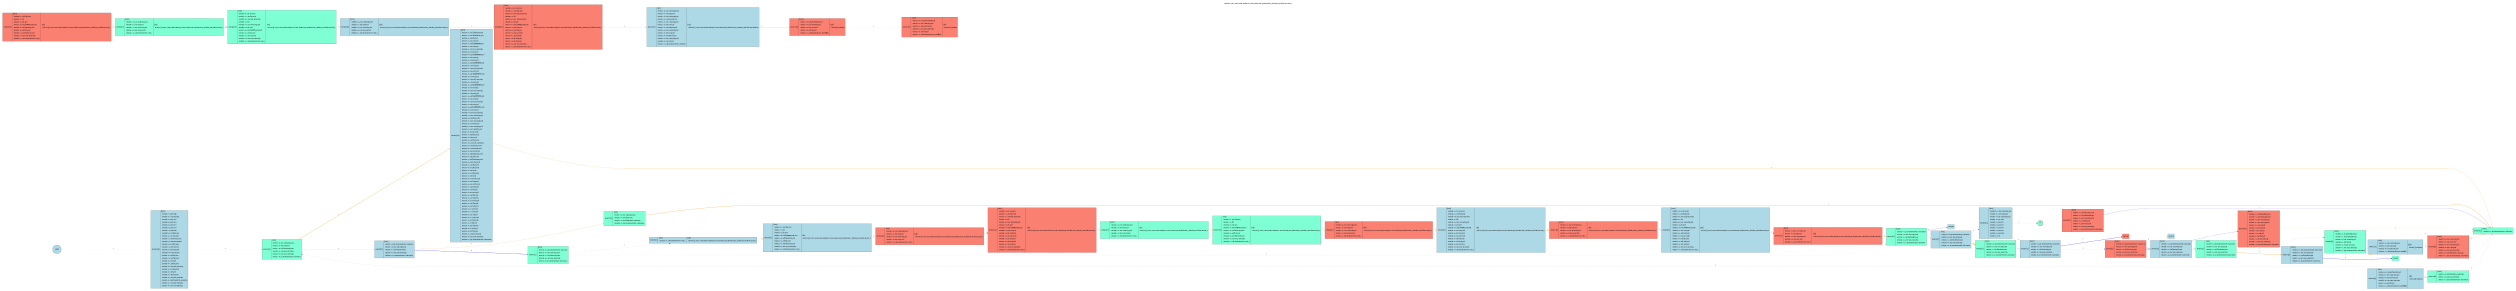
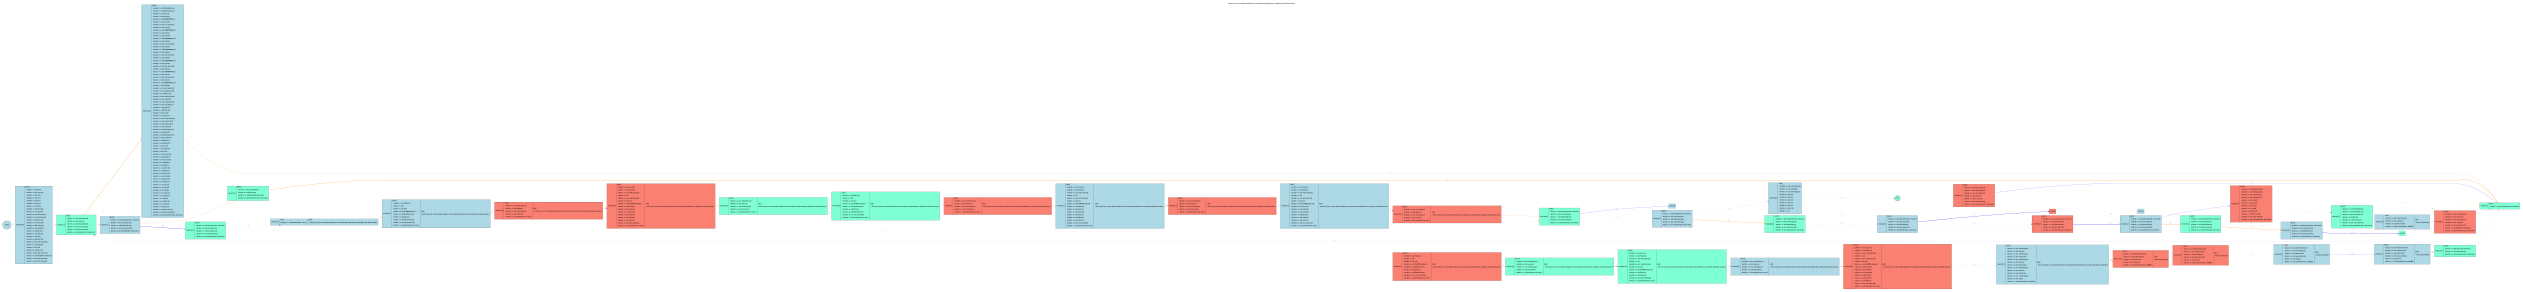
none -> (2302, 254)
